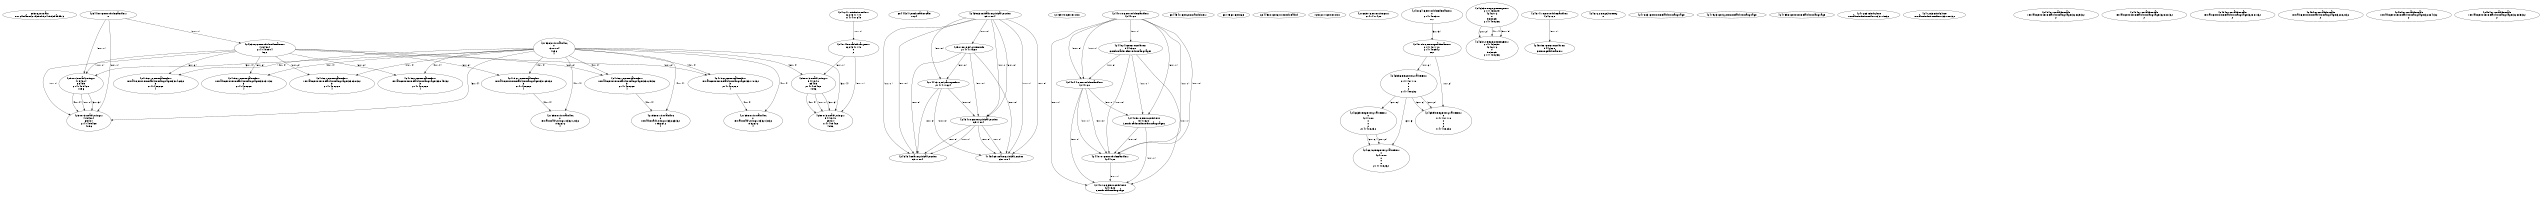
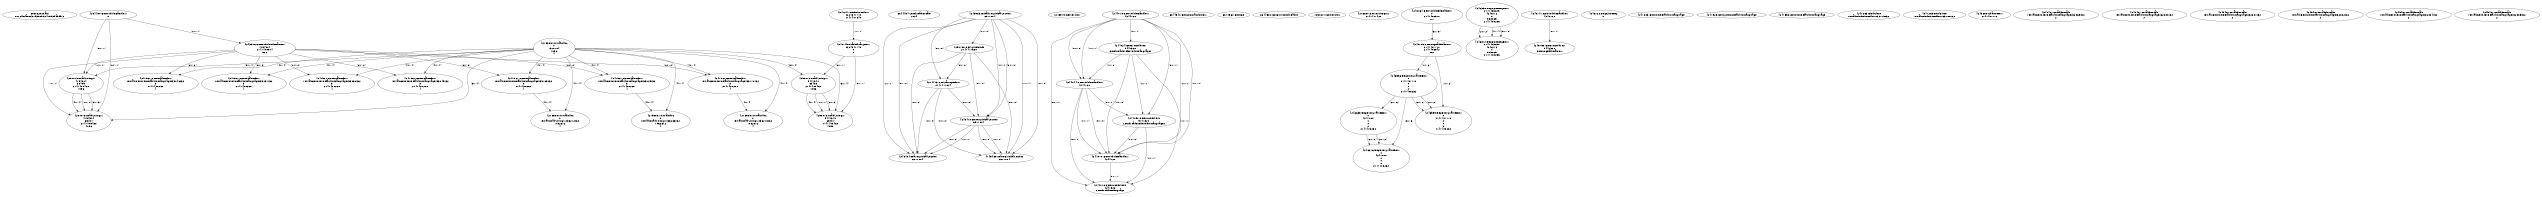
none -> (1990, 15)
